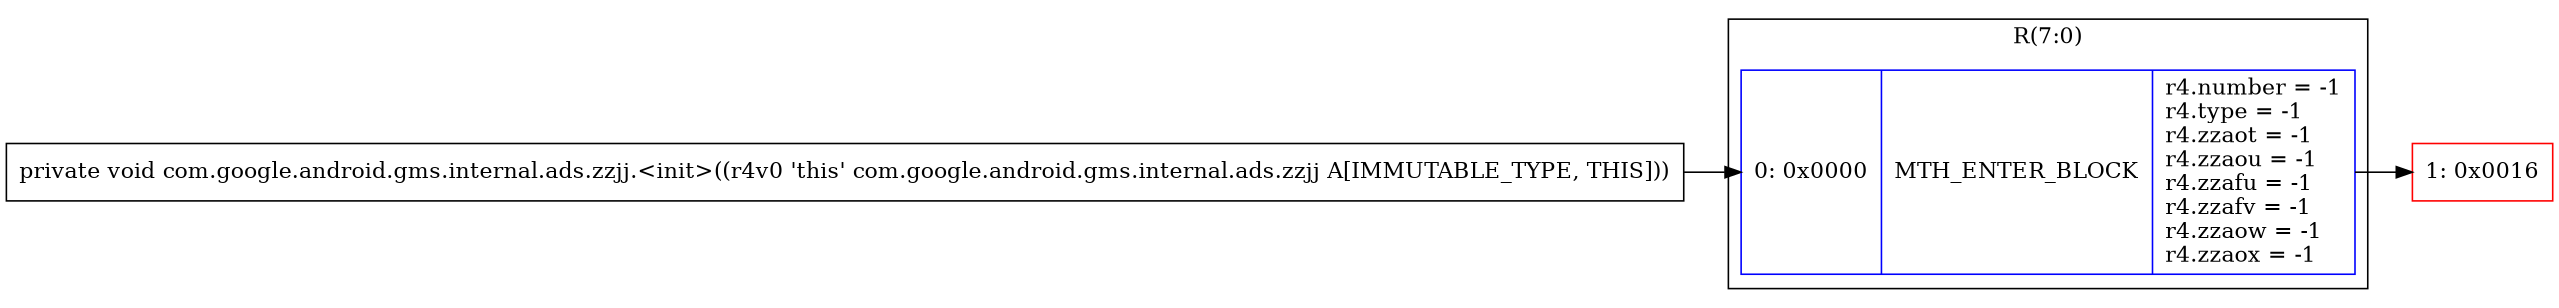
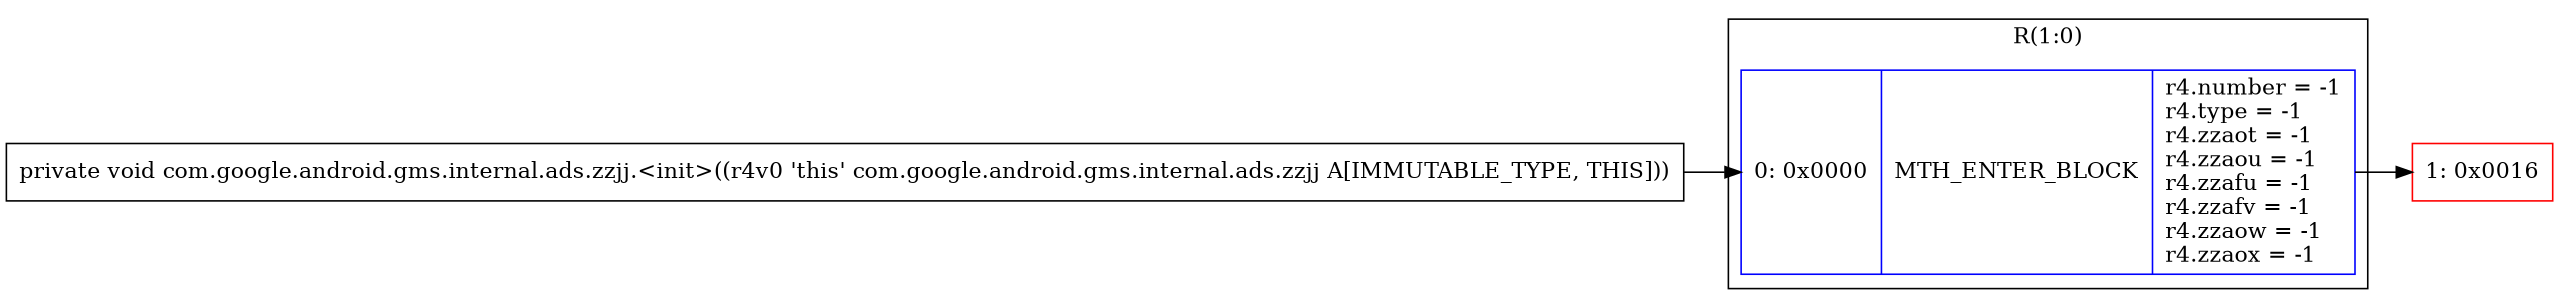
(2048, 37) -> (2048, 37)
